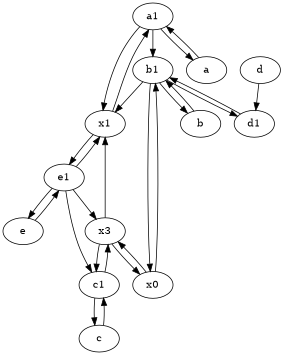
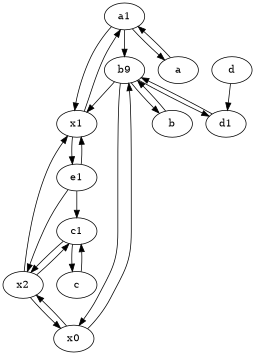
(153, 70) -> (125, 70)
(23, 231) -> none
(105, 231) -> (23, 285)
